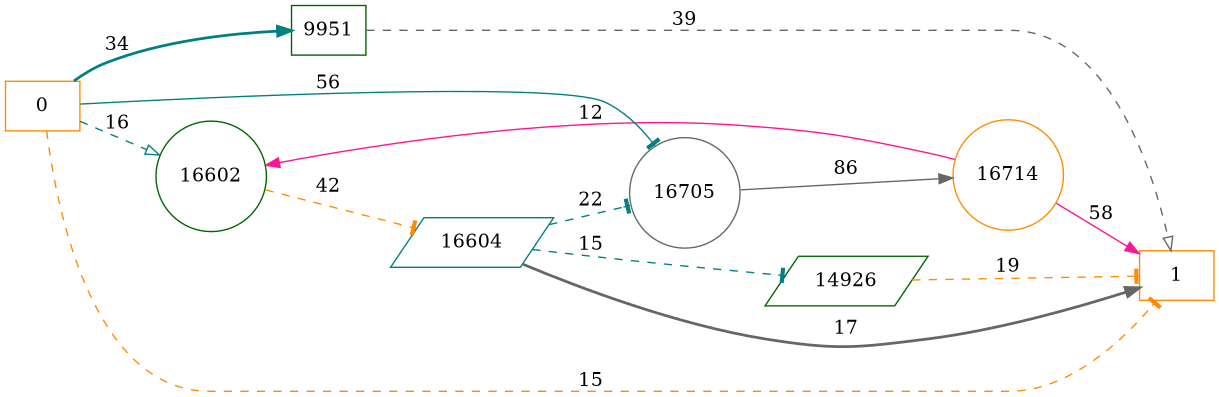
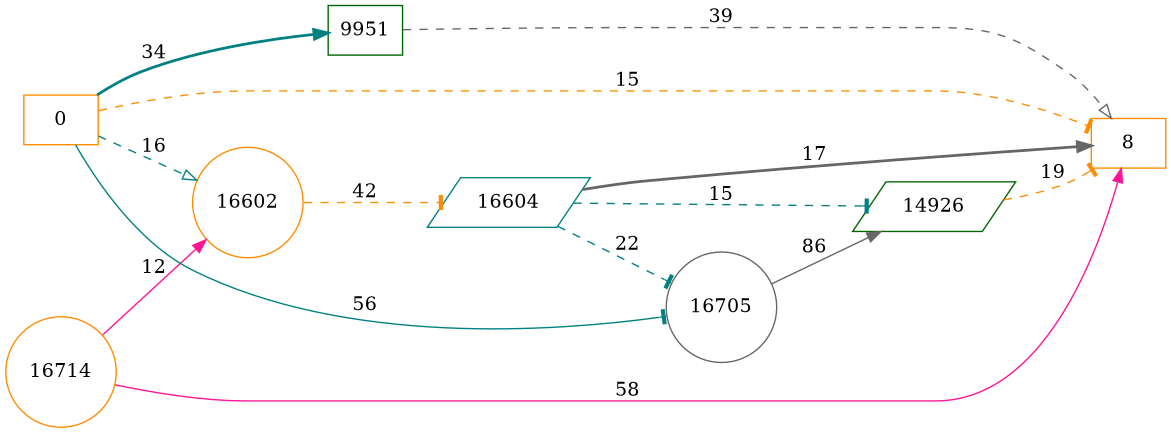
(211, 176) -> (248, 203)
(840, 184) -> (820, 261)
(1177, 276) -> (1129, 143)
